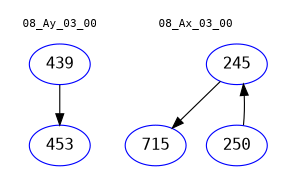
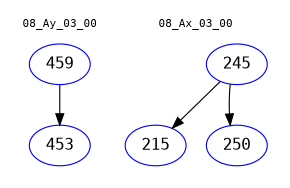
(60, 64) -> (60, 64)
(244, 110) -> (229, 99)
(156, 145) -> (156, 145)
